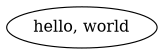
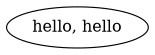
(82, 27) -> (77, 27)
